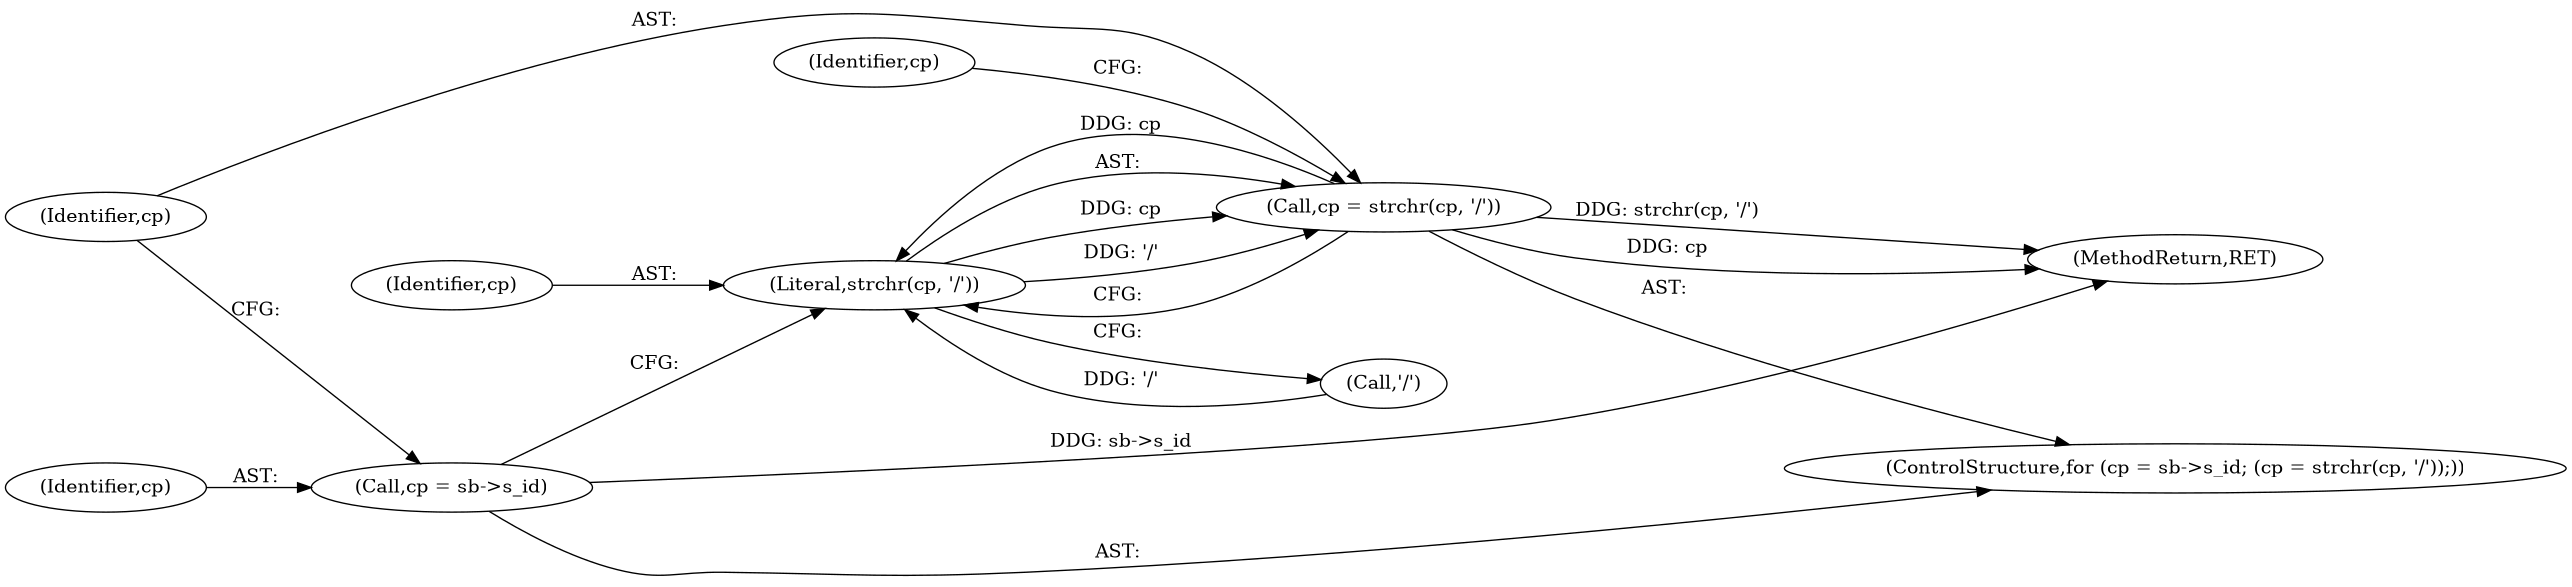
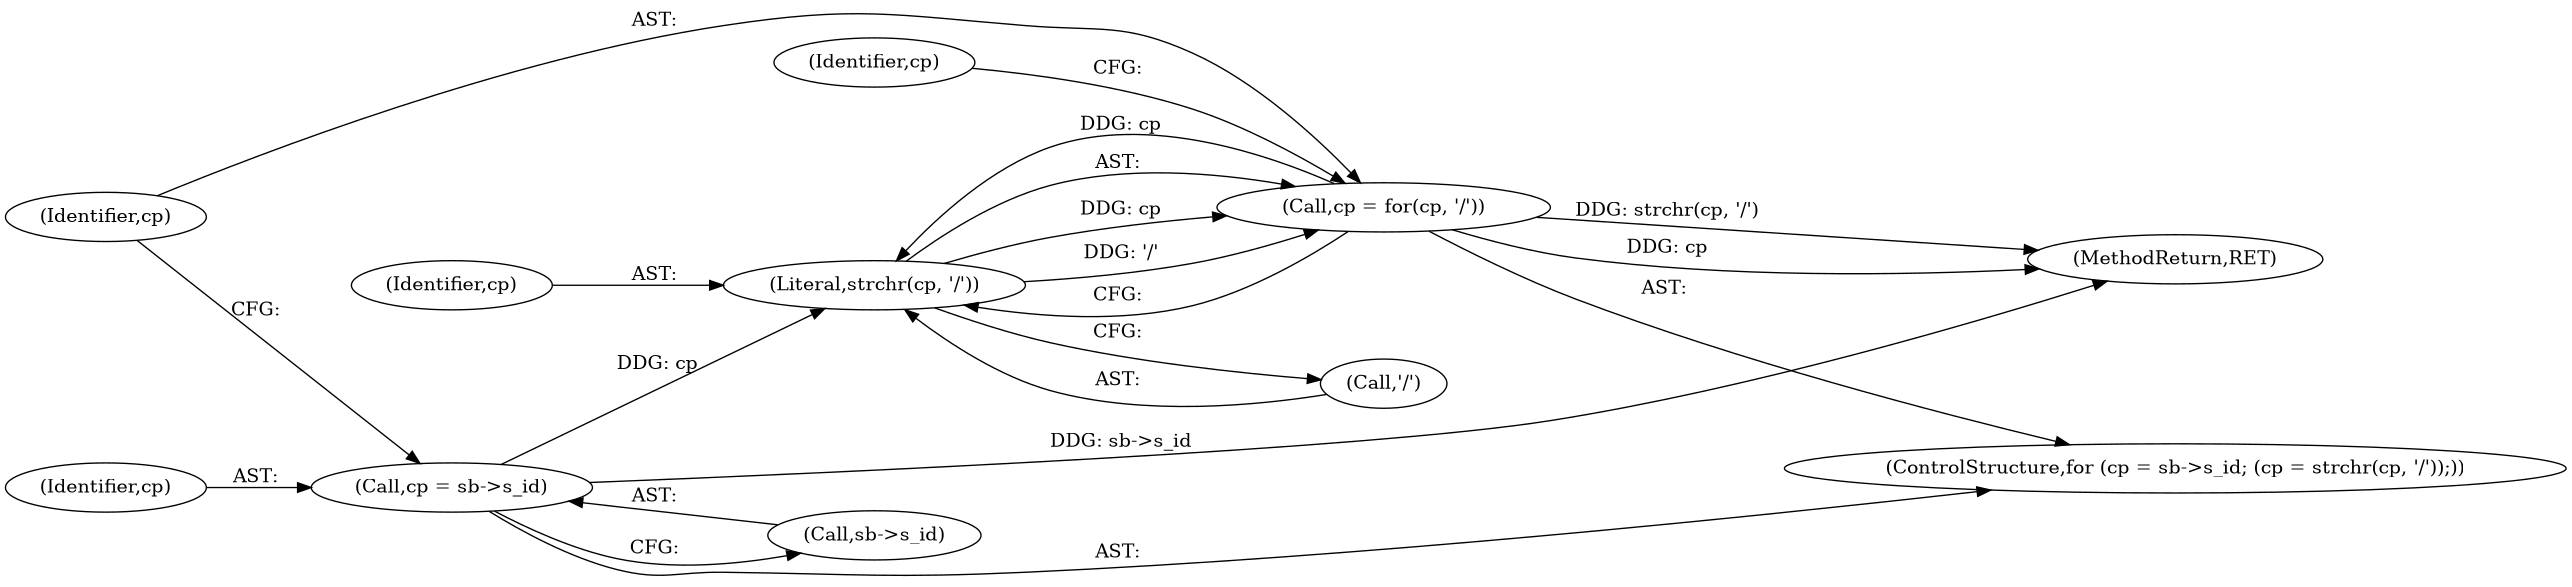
(1384, 207) -> (1384, 207)
(658, 364) -> (658, 364)
(1121, 380) -> (1121, 380)
none -> (874, 535)
